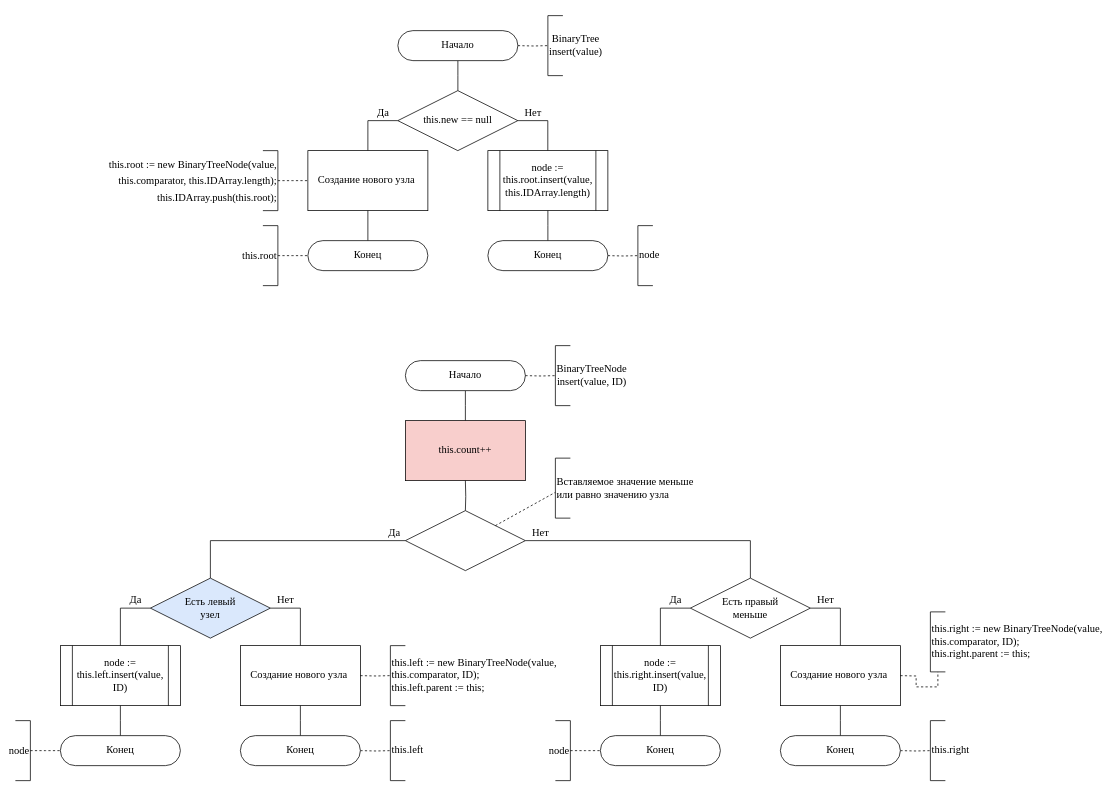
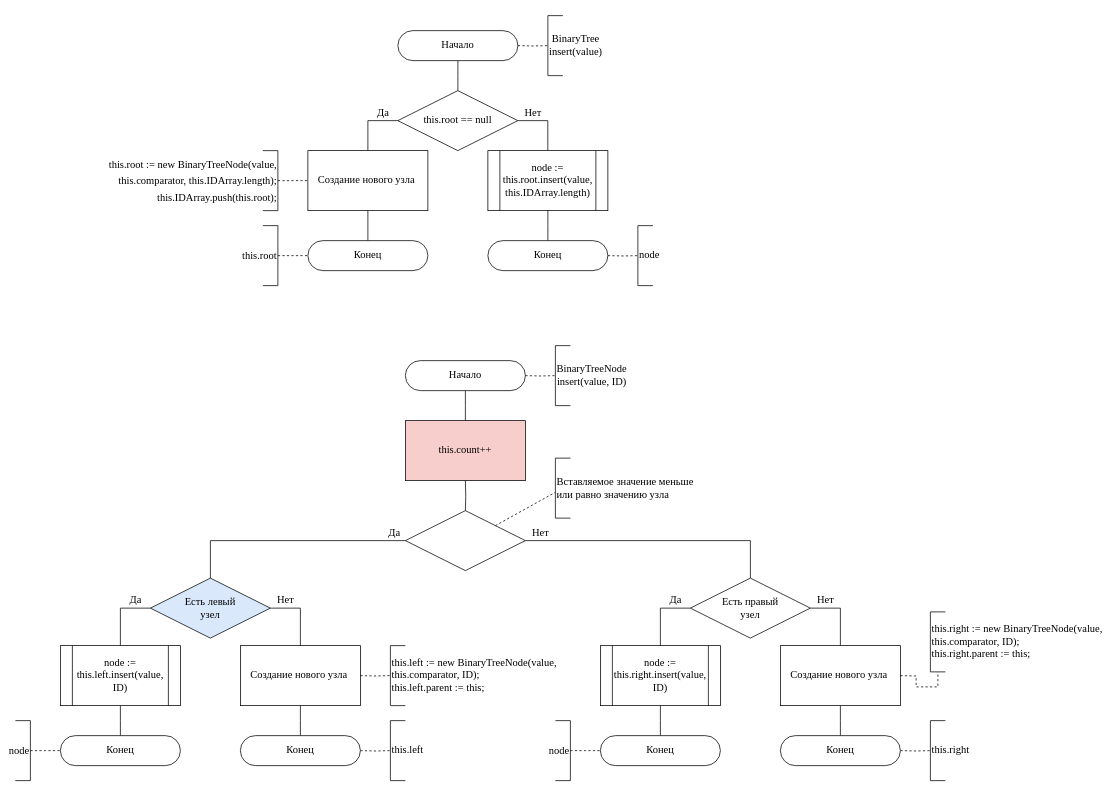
(458, 120) -> (458, 120)
(750, 608) -> (750, 608)
